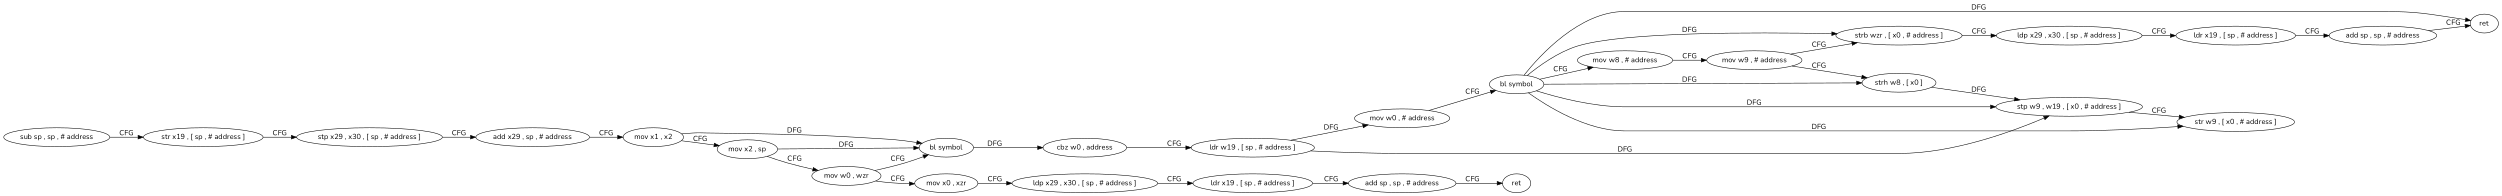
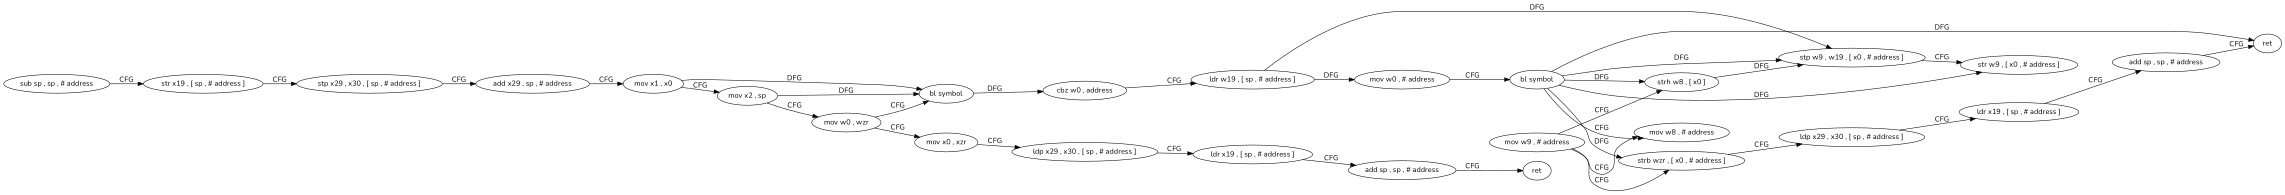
(1687, 60) -> (1607, 173)
(653, 137) -> (653, 84)
